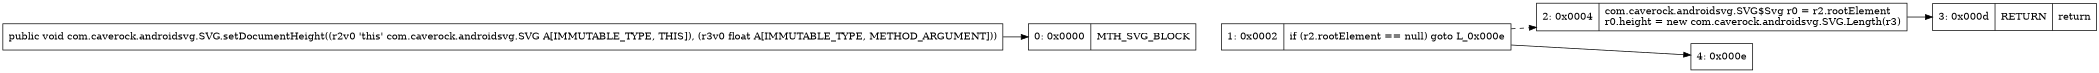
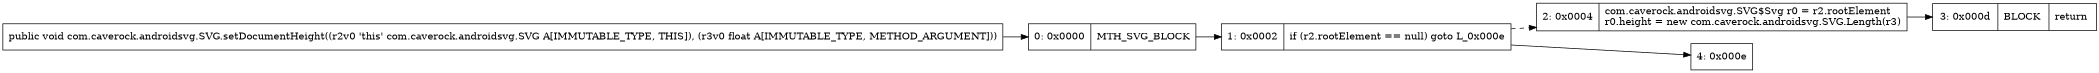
(2024, 17) -> (2022, 17)
none -> (1205, 37)
